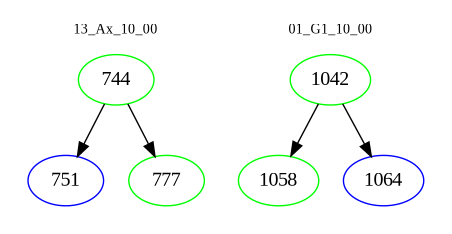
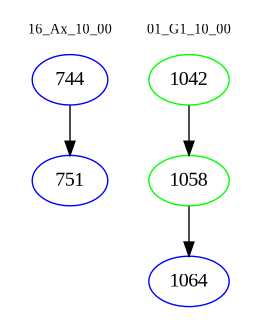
(116, 30) -> (71, 30)
(116, 80) -> (70, 80)
(354, 124) -> (189, 224)
(167, 181) -> none
